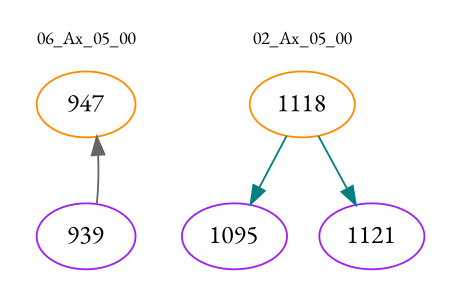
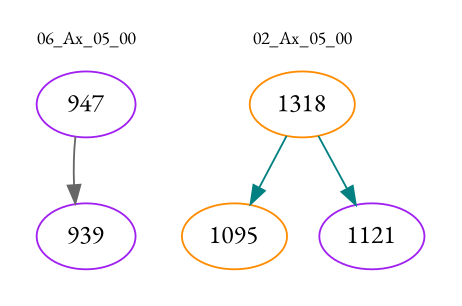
(86, 104) -> (86, 104)
(302, 104) -> (302, 104)
(98, 179) -> (74, 161)
(234, 236) -> (234, 236)
